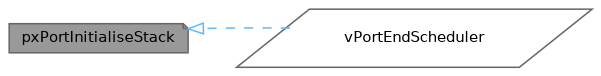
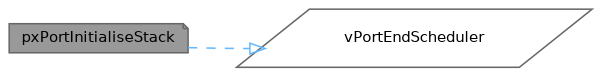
(247, 28) -> (219, 48)
